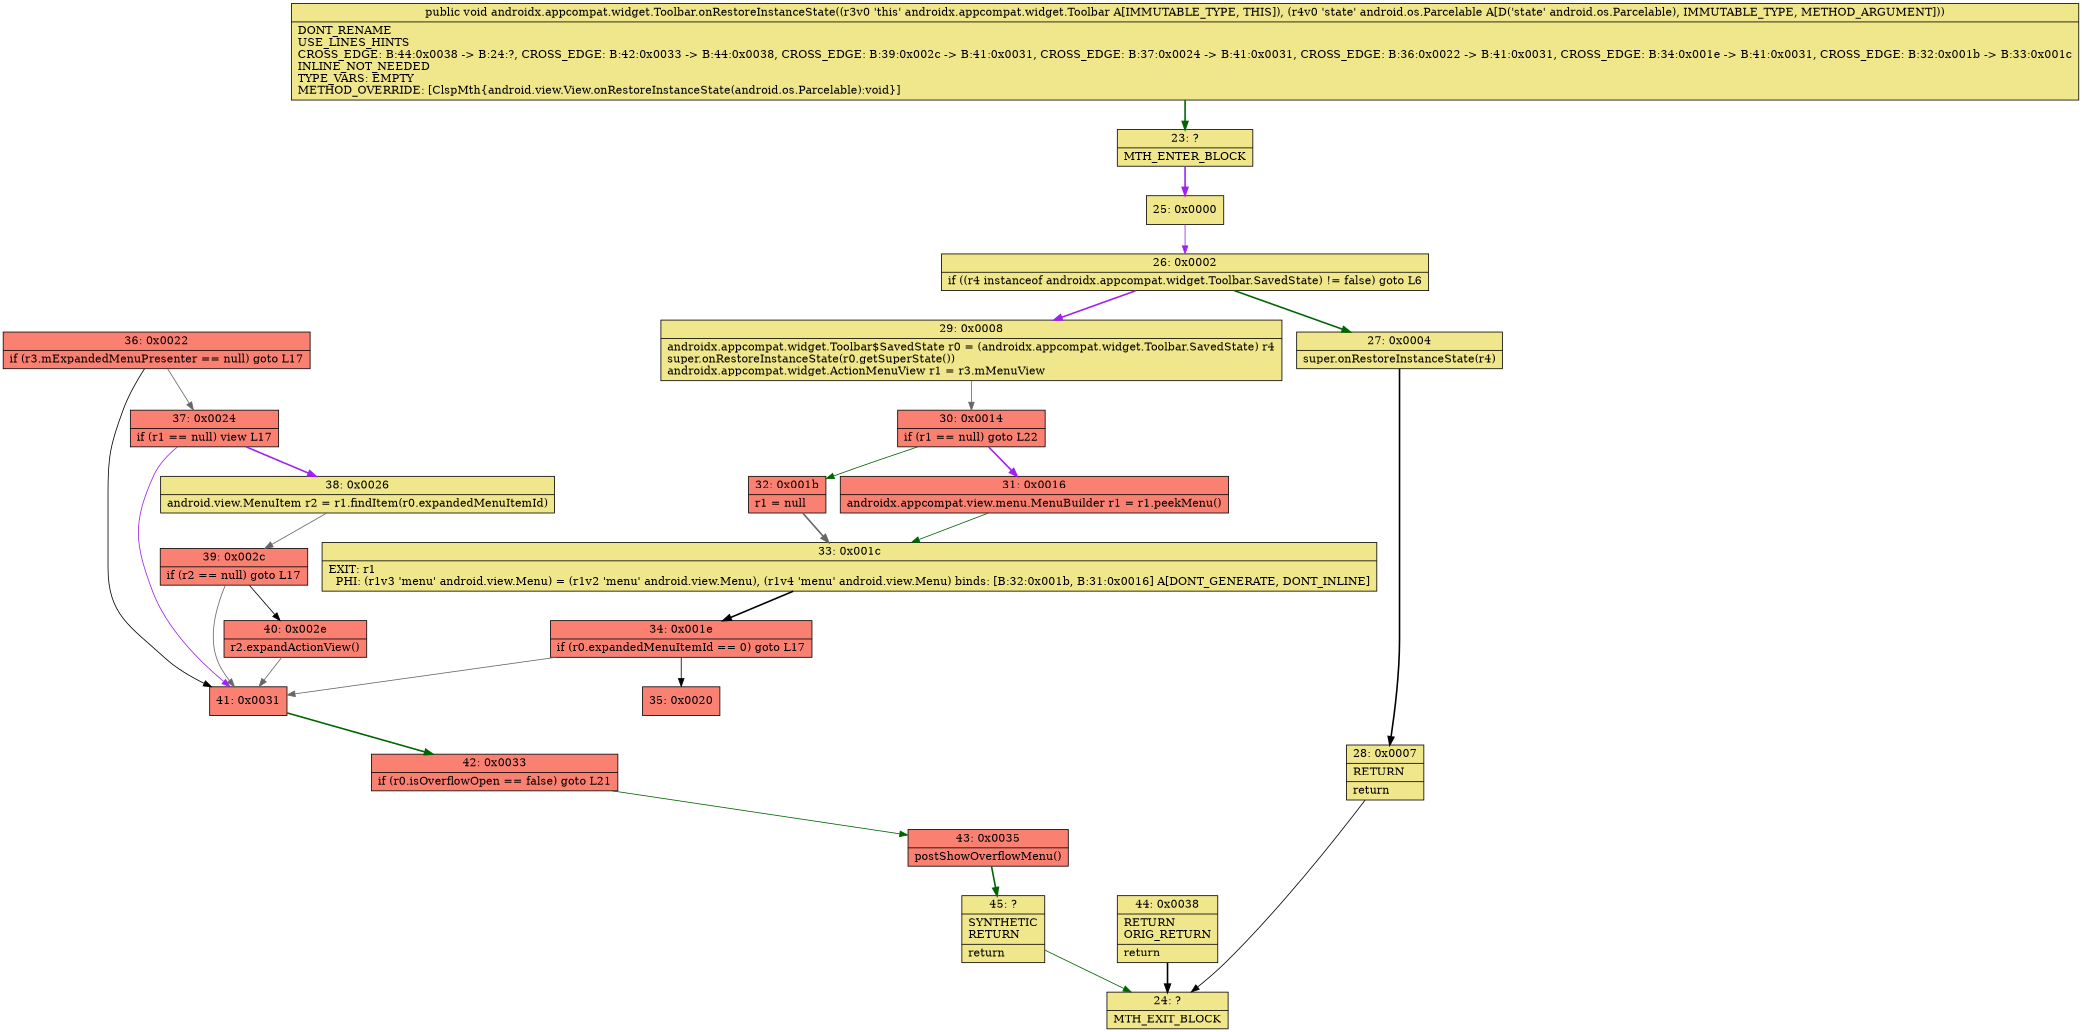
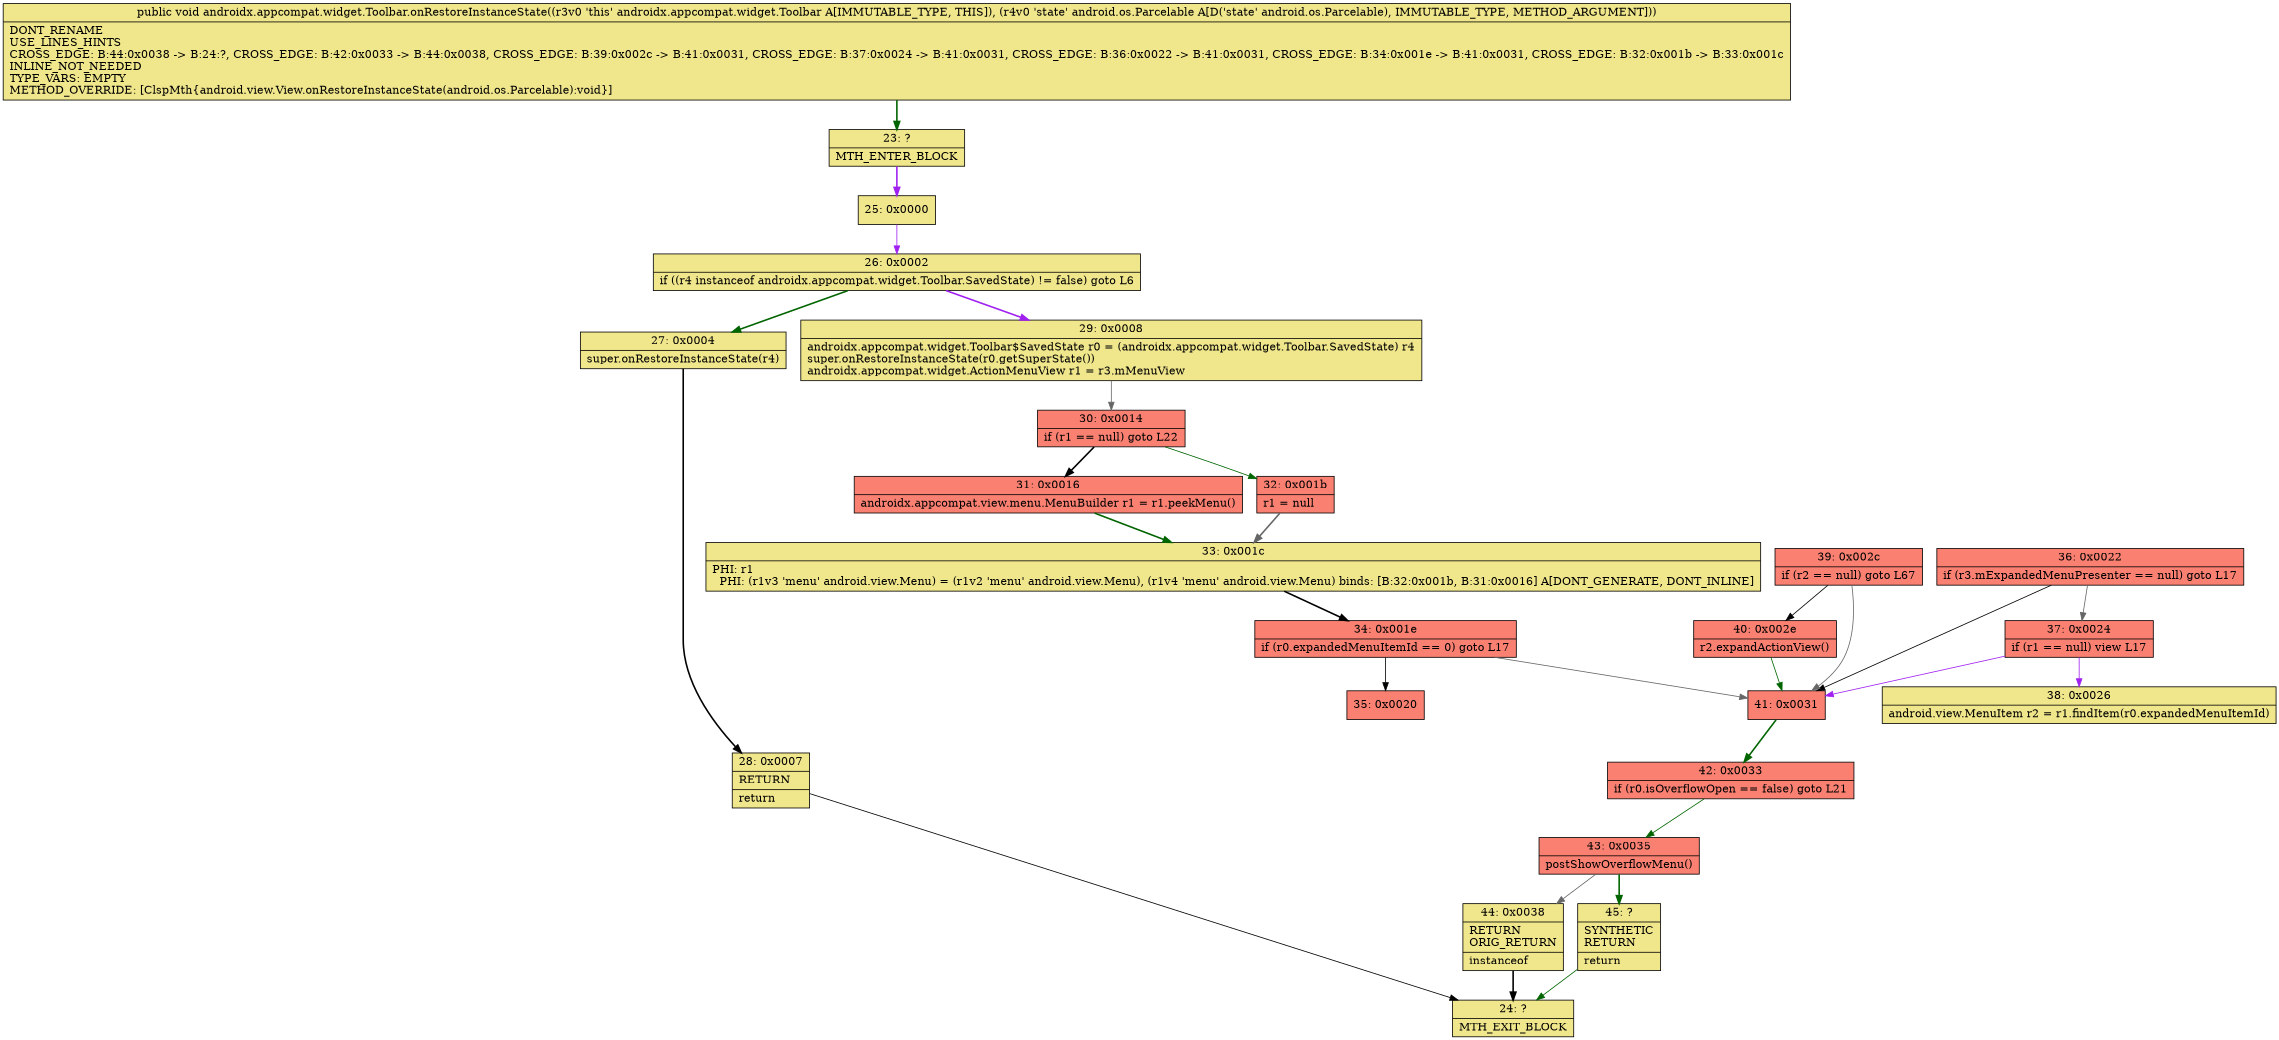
(1000, 459) -> (1083, 459)
(277, 460) -> (2079, 668)
(954, 526) -> (1129, 526)
(299, 529) -> none
(354, 570) -> (735, 570)
(234, 576) -> (1849, 576)
(273, 669) -> (1775, 670)
none -> (1579, 886)
(1142, 953) -> (1499, 961)
